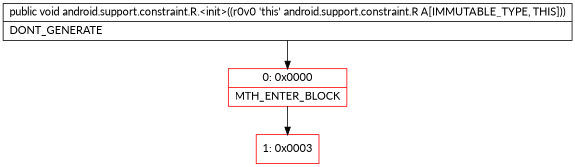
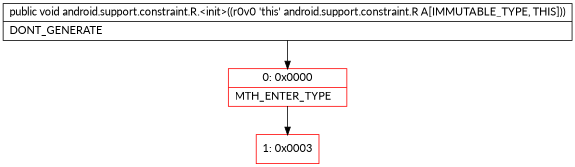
(288, 97) -> (283, 97)
